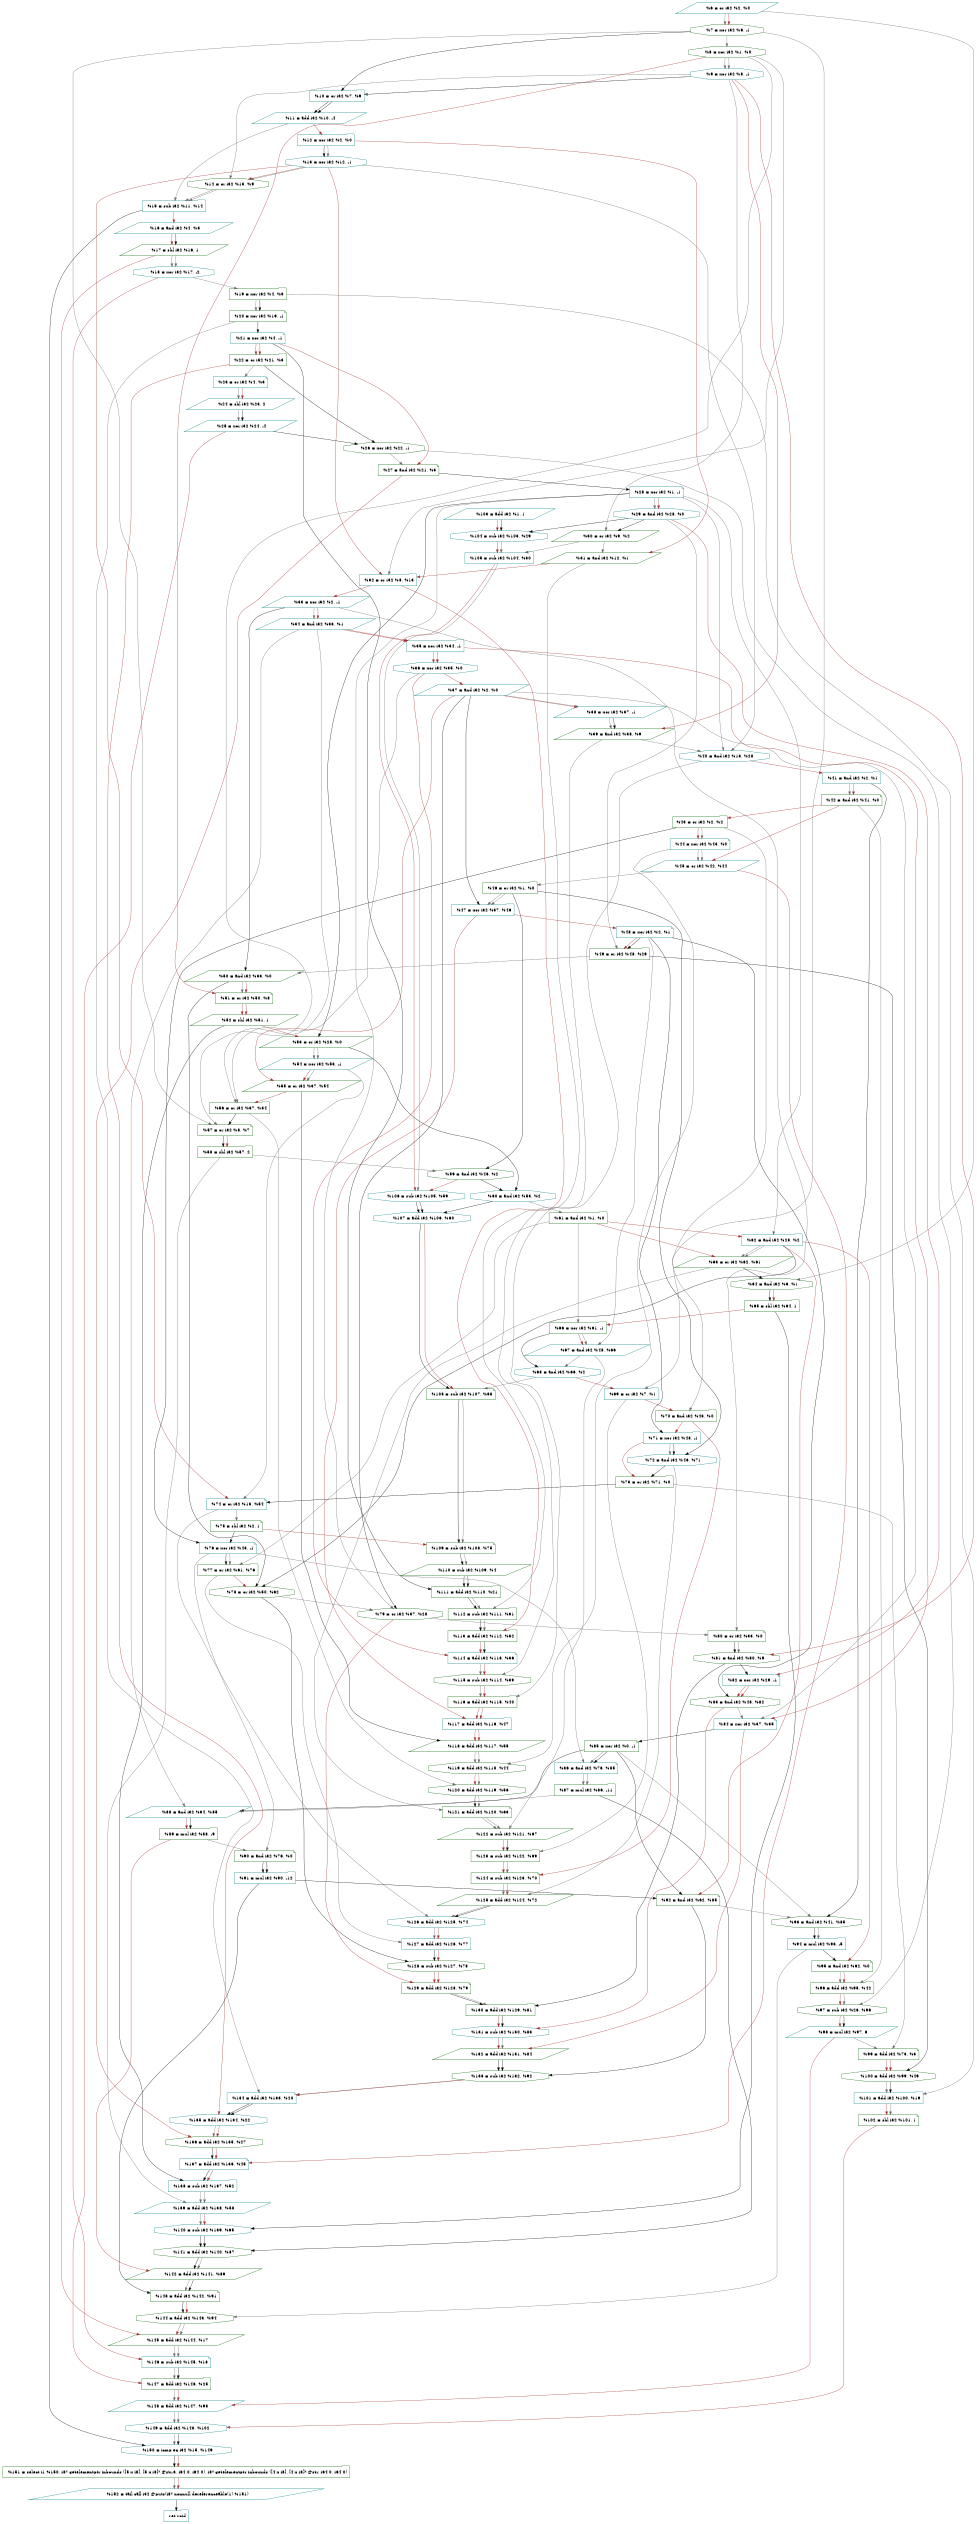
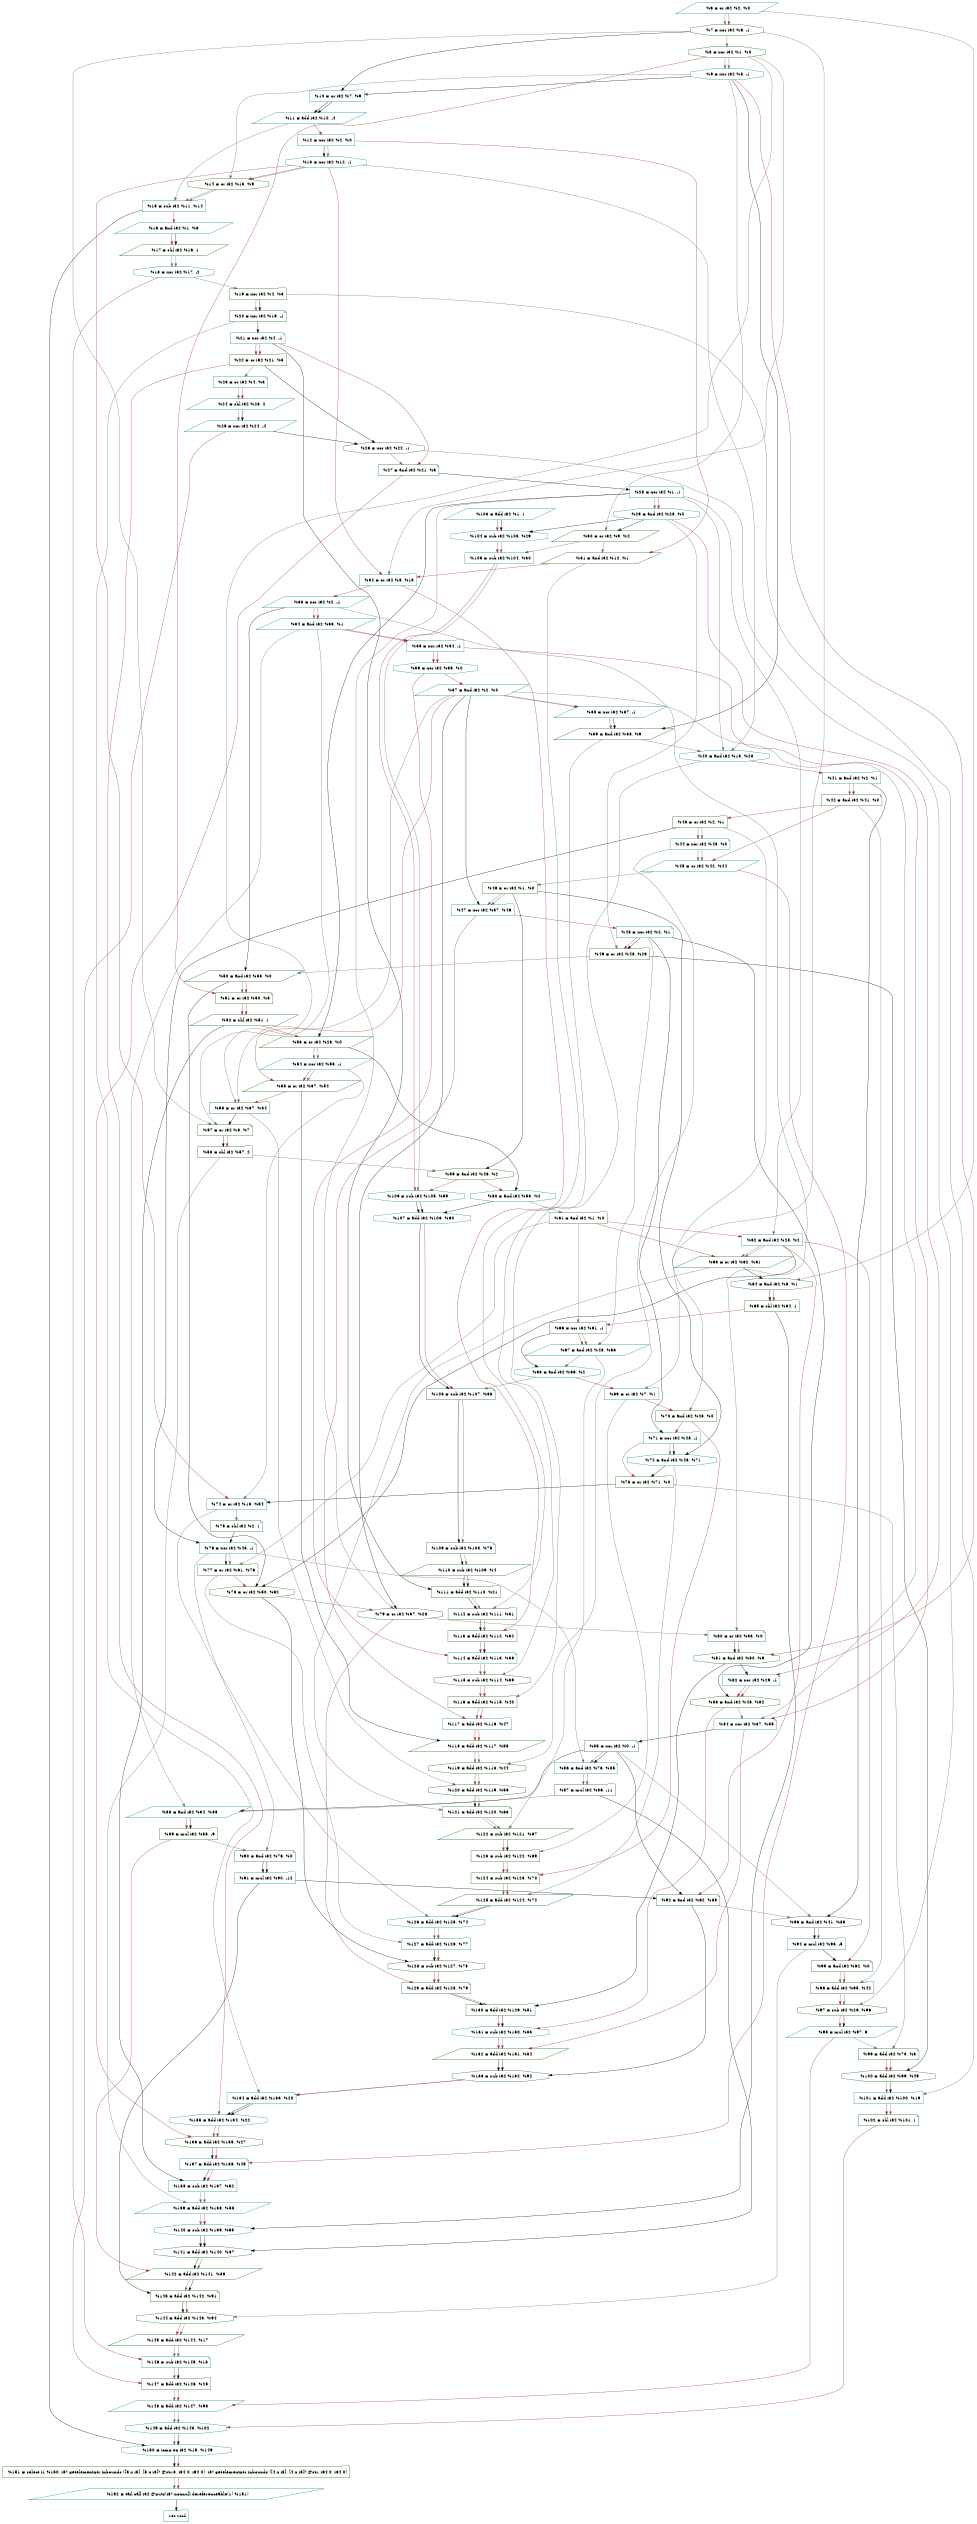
(174, 228) -> (174, 228)
(778, 434) -> (778, 434)
(700, 822) -> (700, 822)
(369, 926) -> (391, 940)
(490, 1185) -> (490, 1185)
(61, 1292) -> none
(343, 1537) -> none
